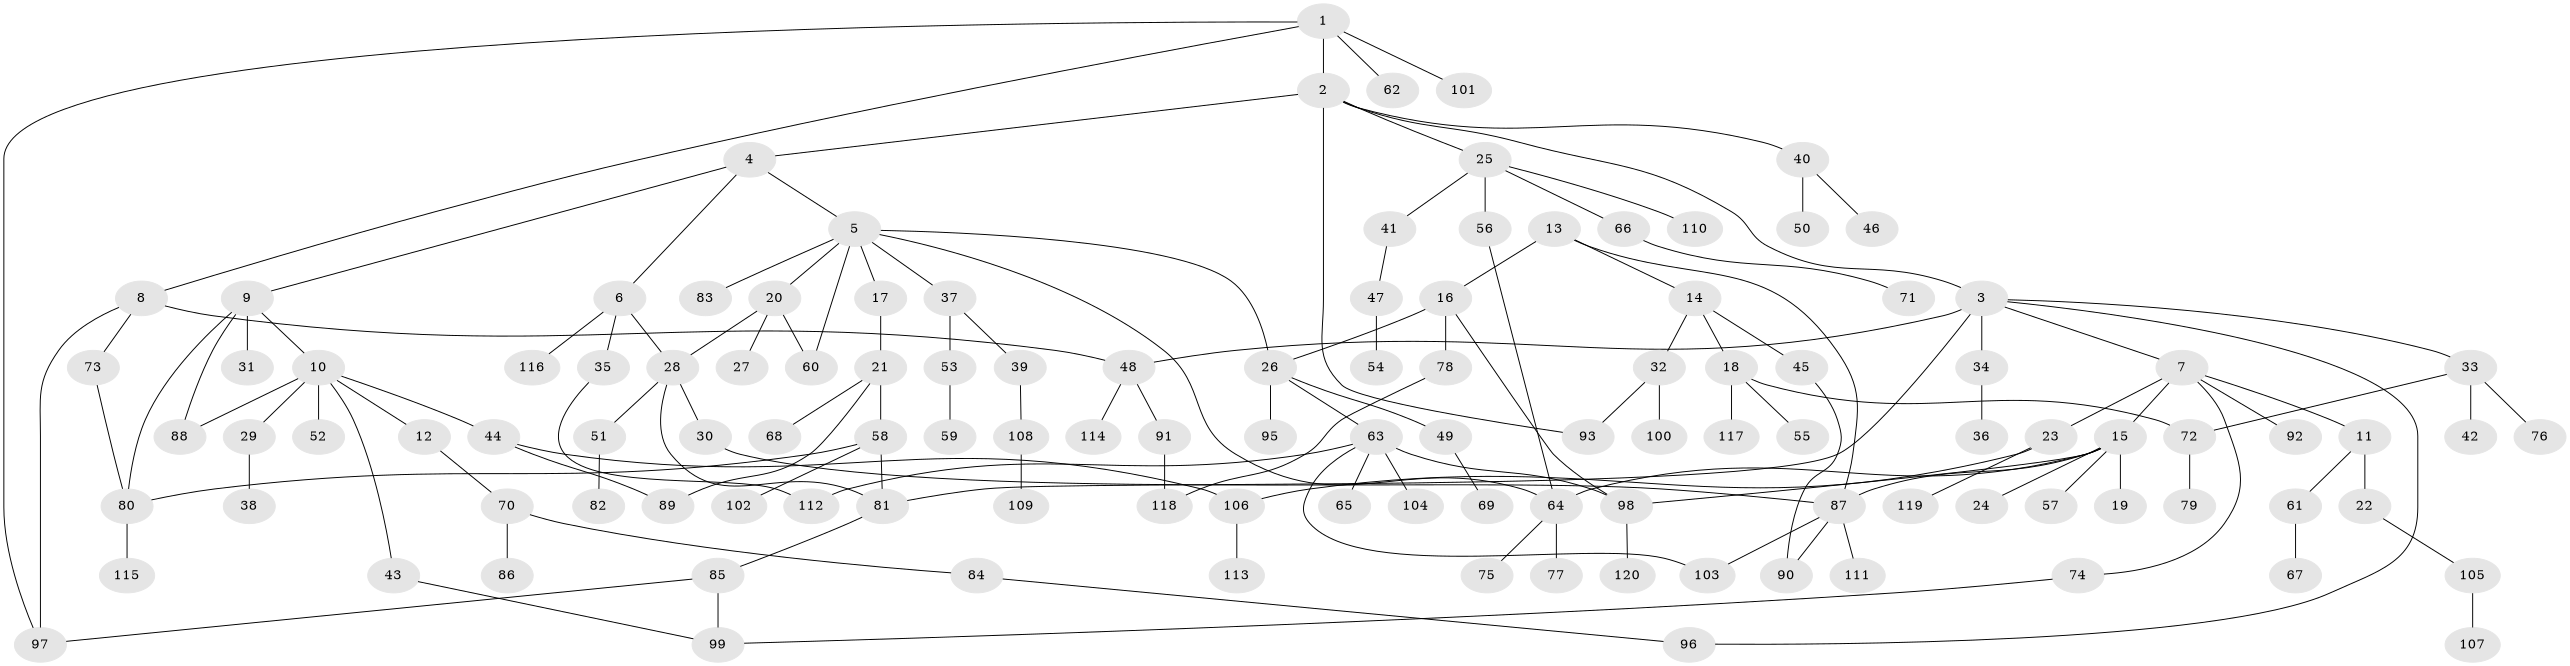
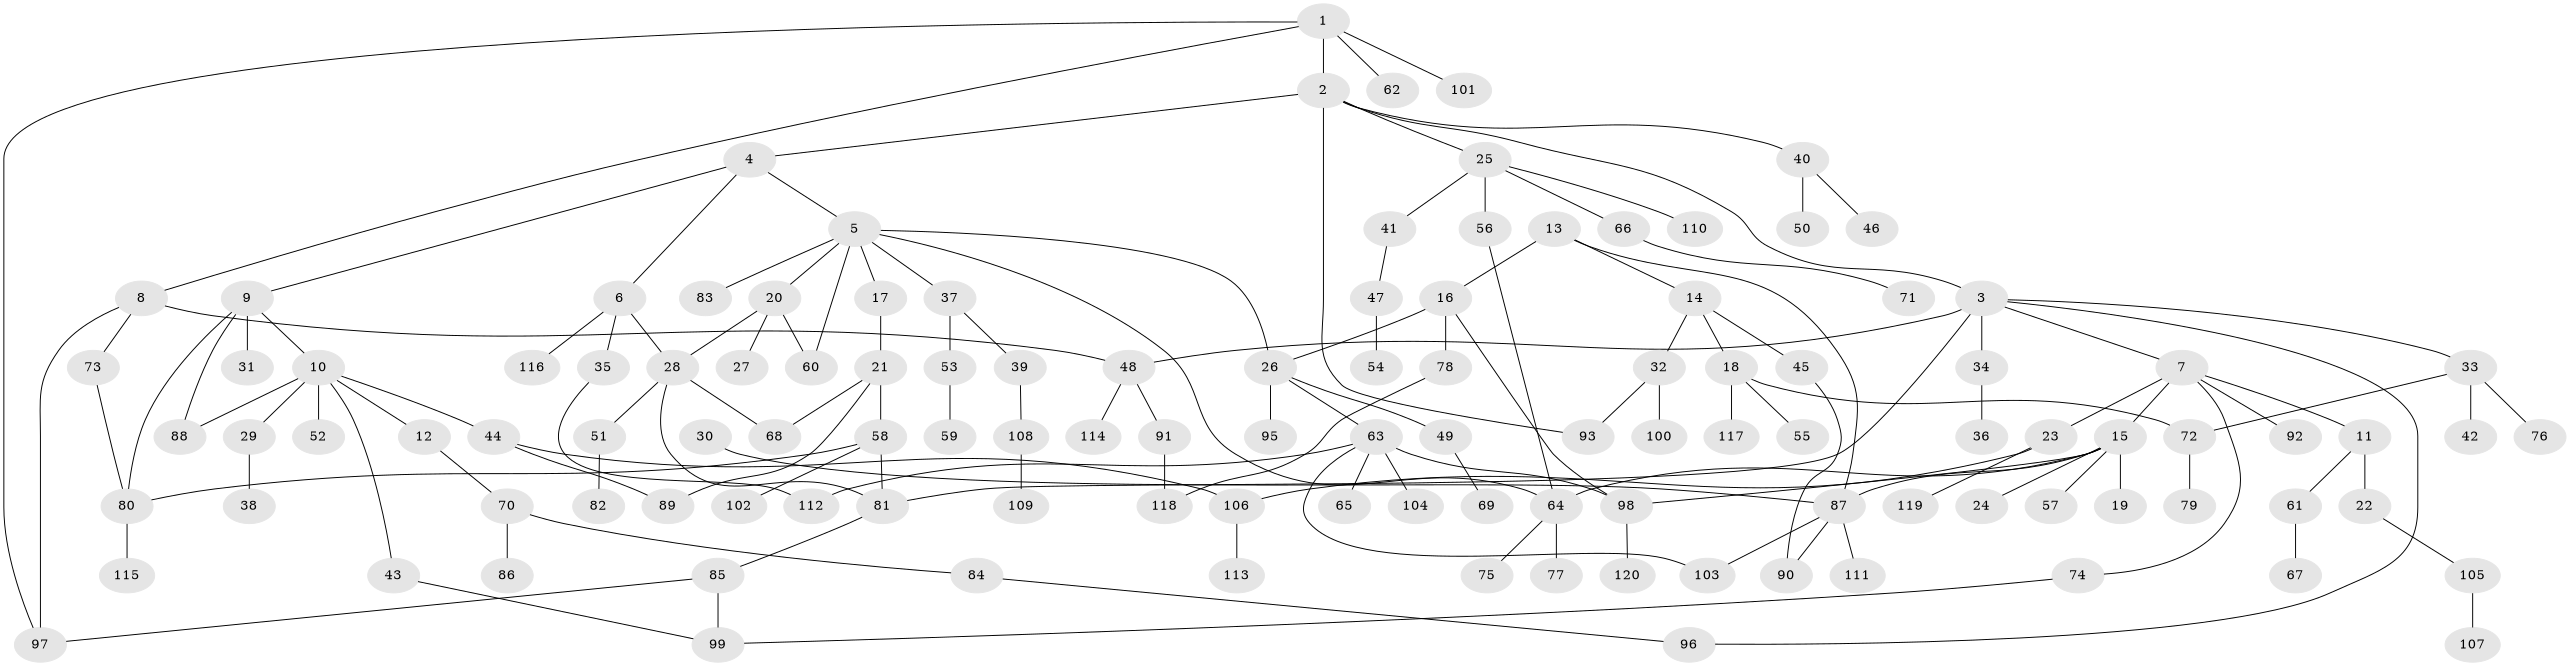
(689, 402) -> (724, 402)
